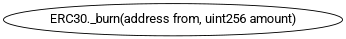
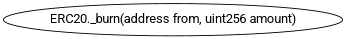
(173, 20) -> (173, 20)
